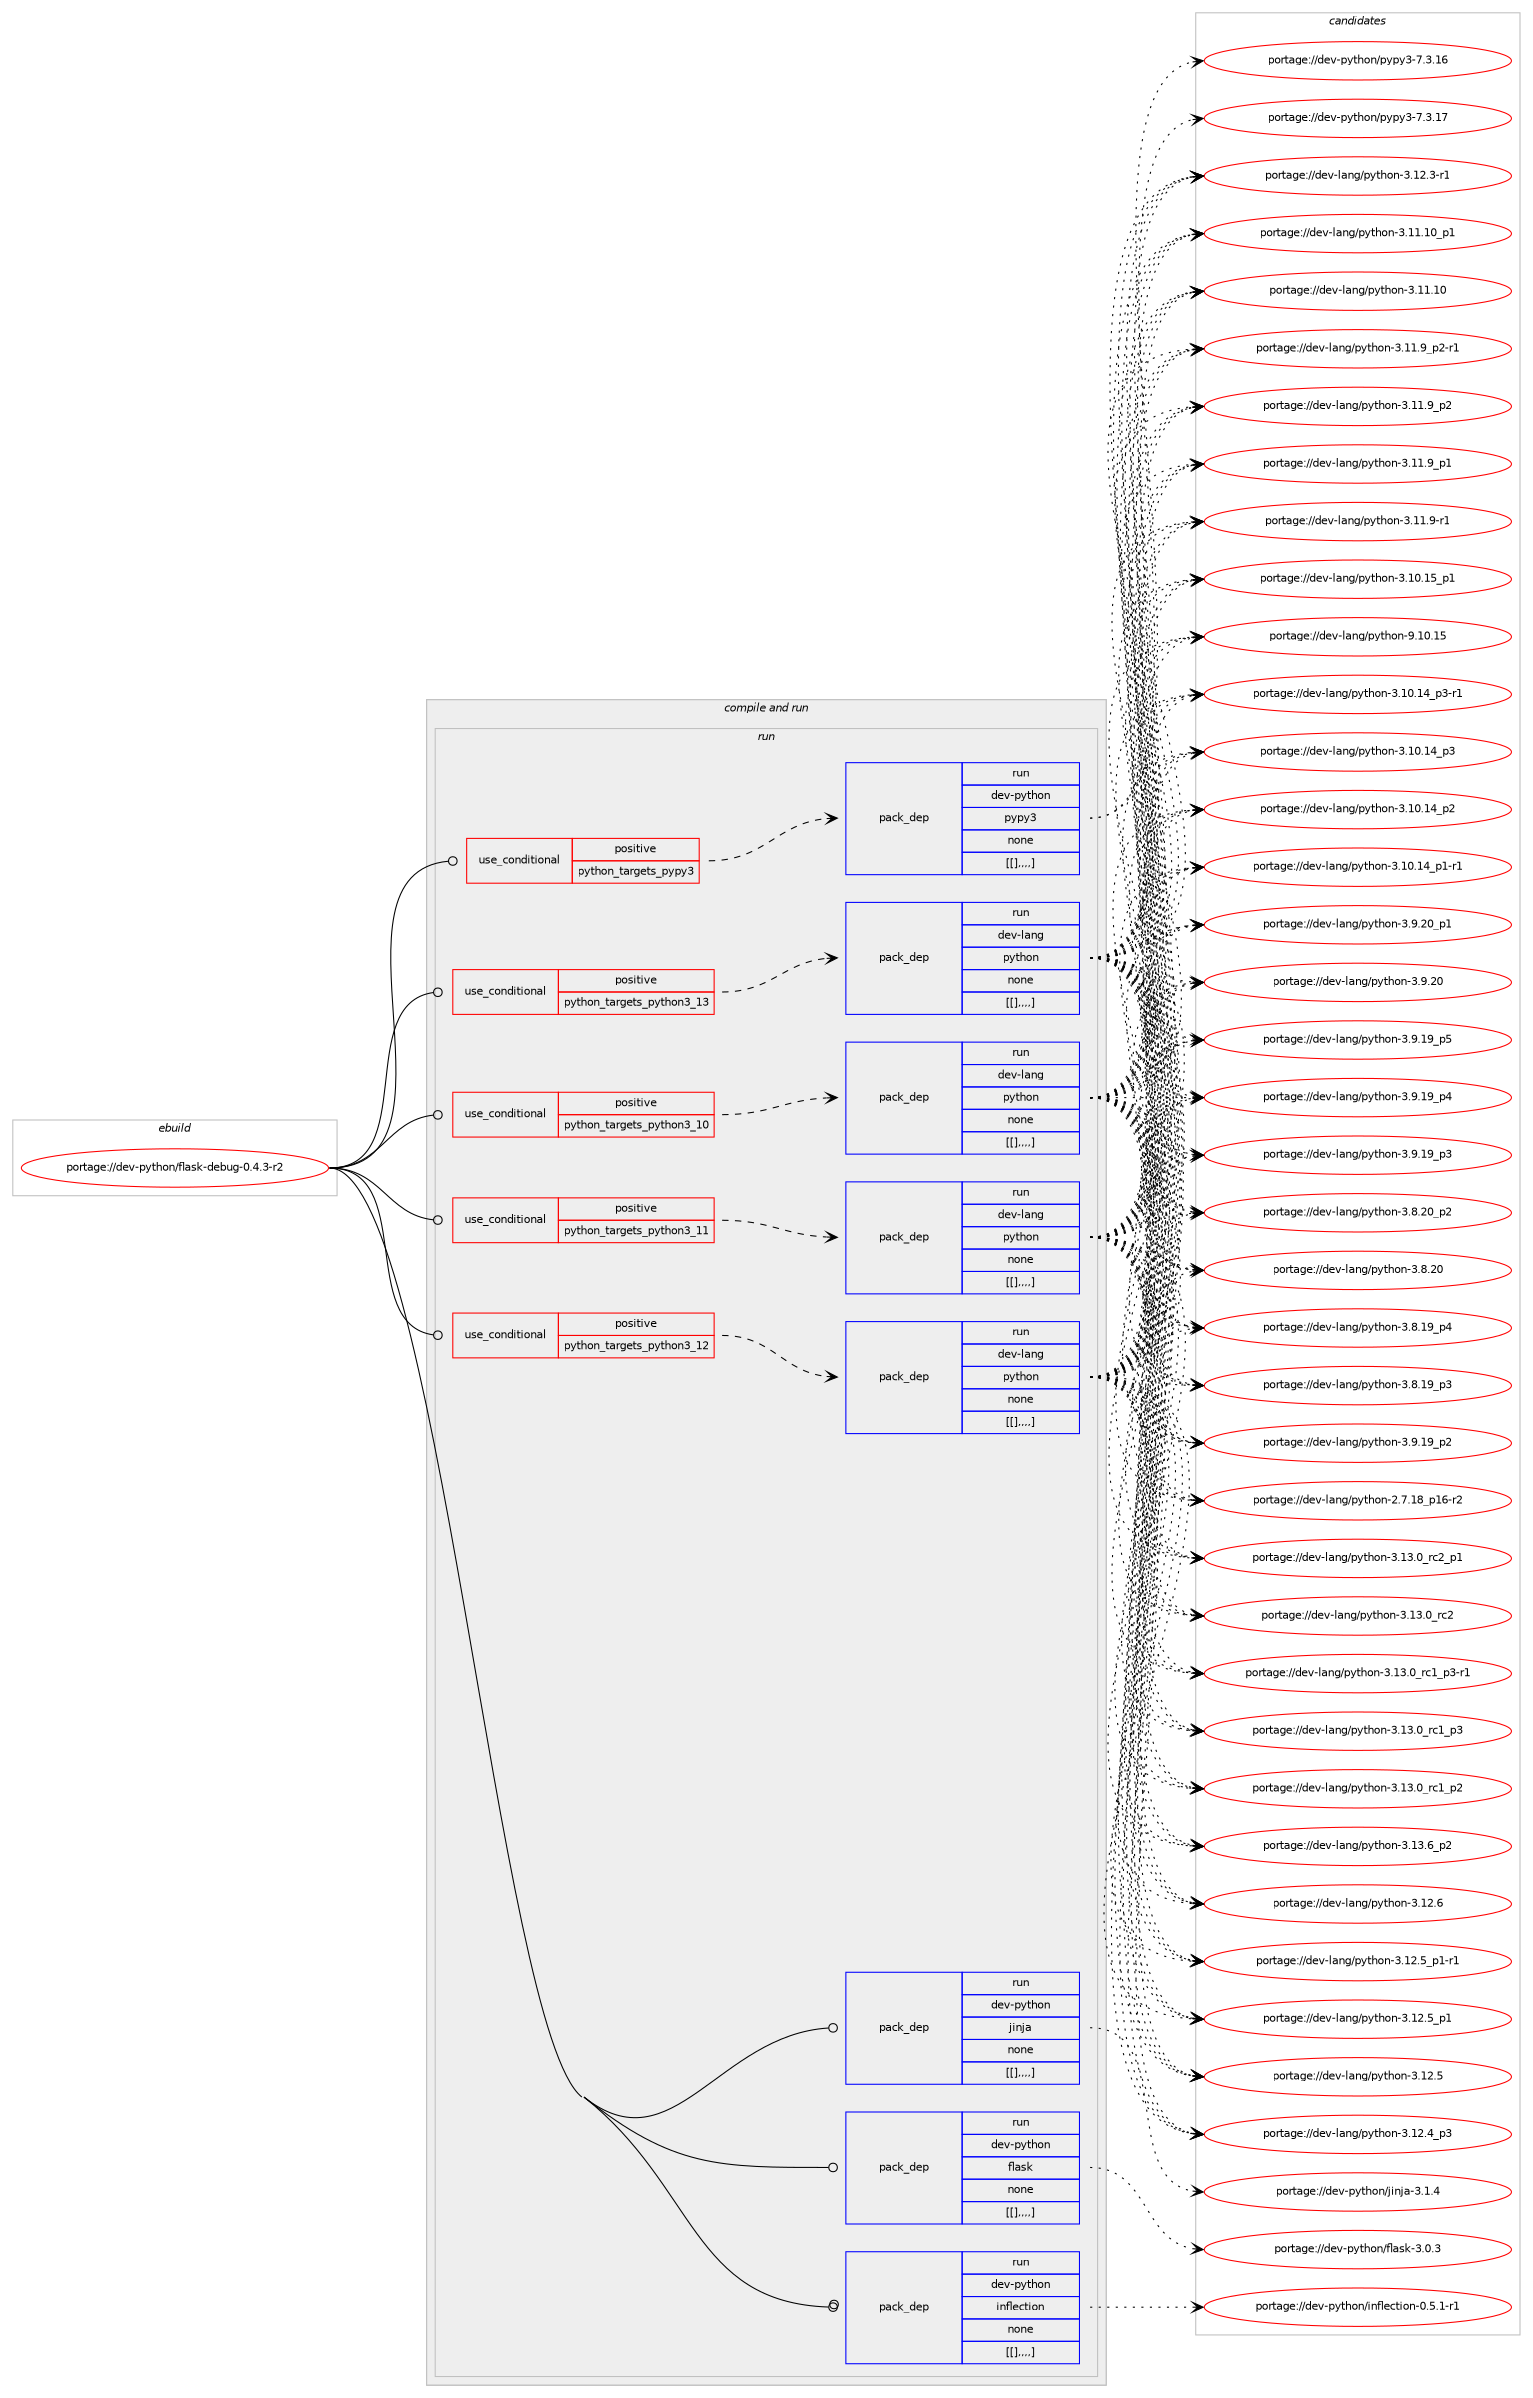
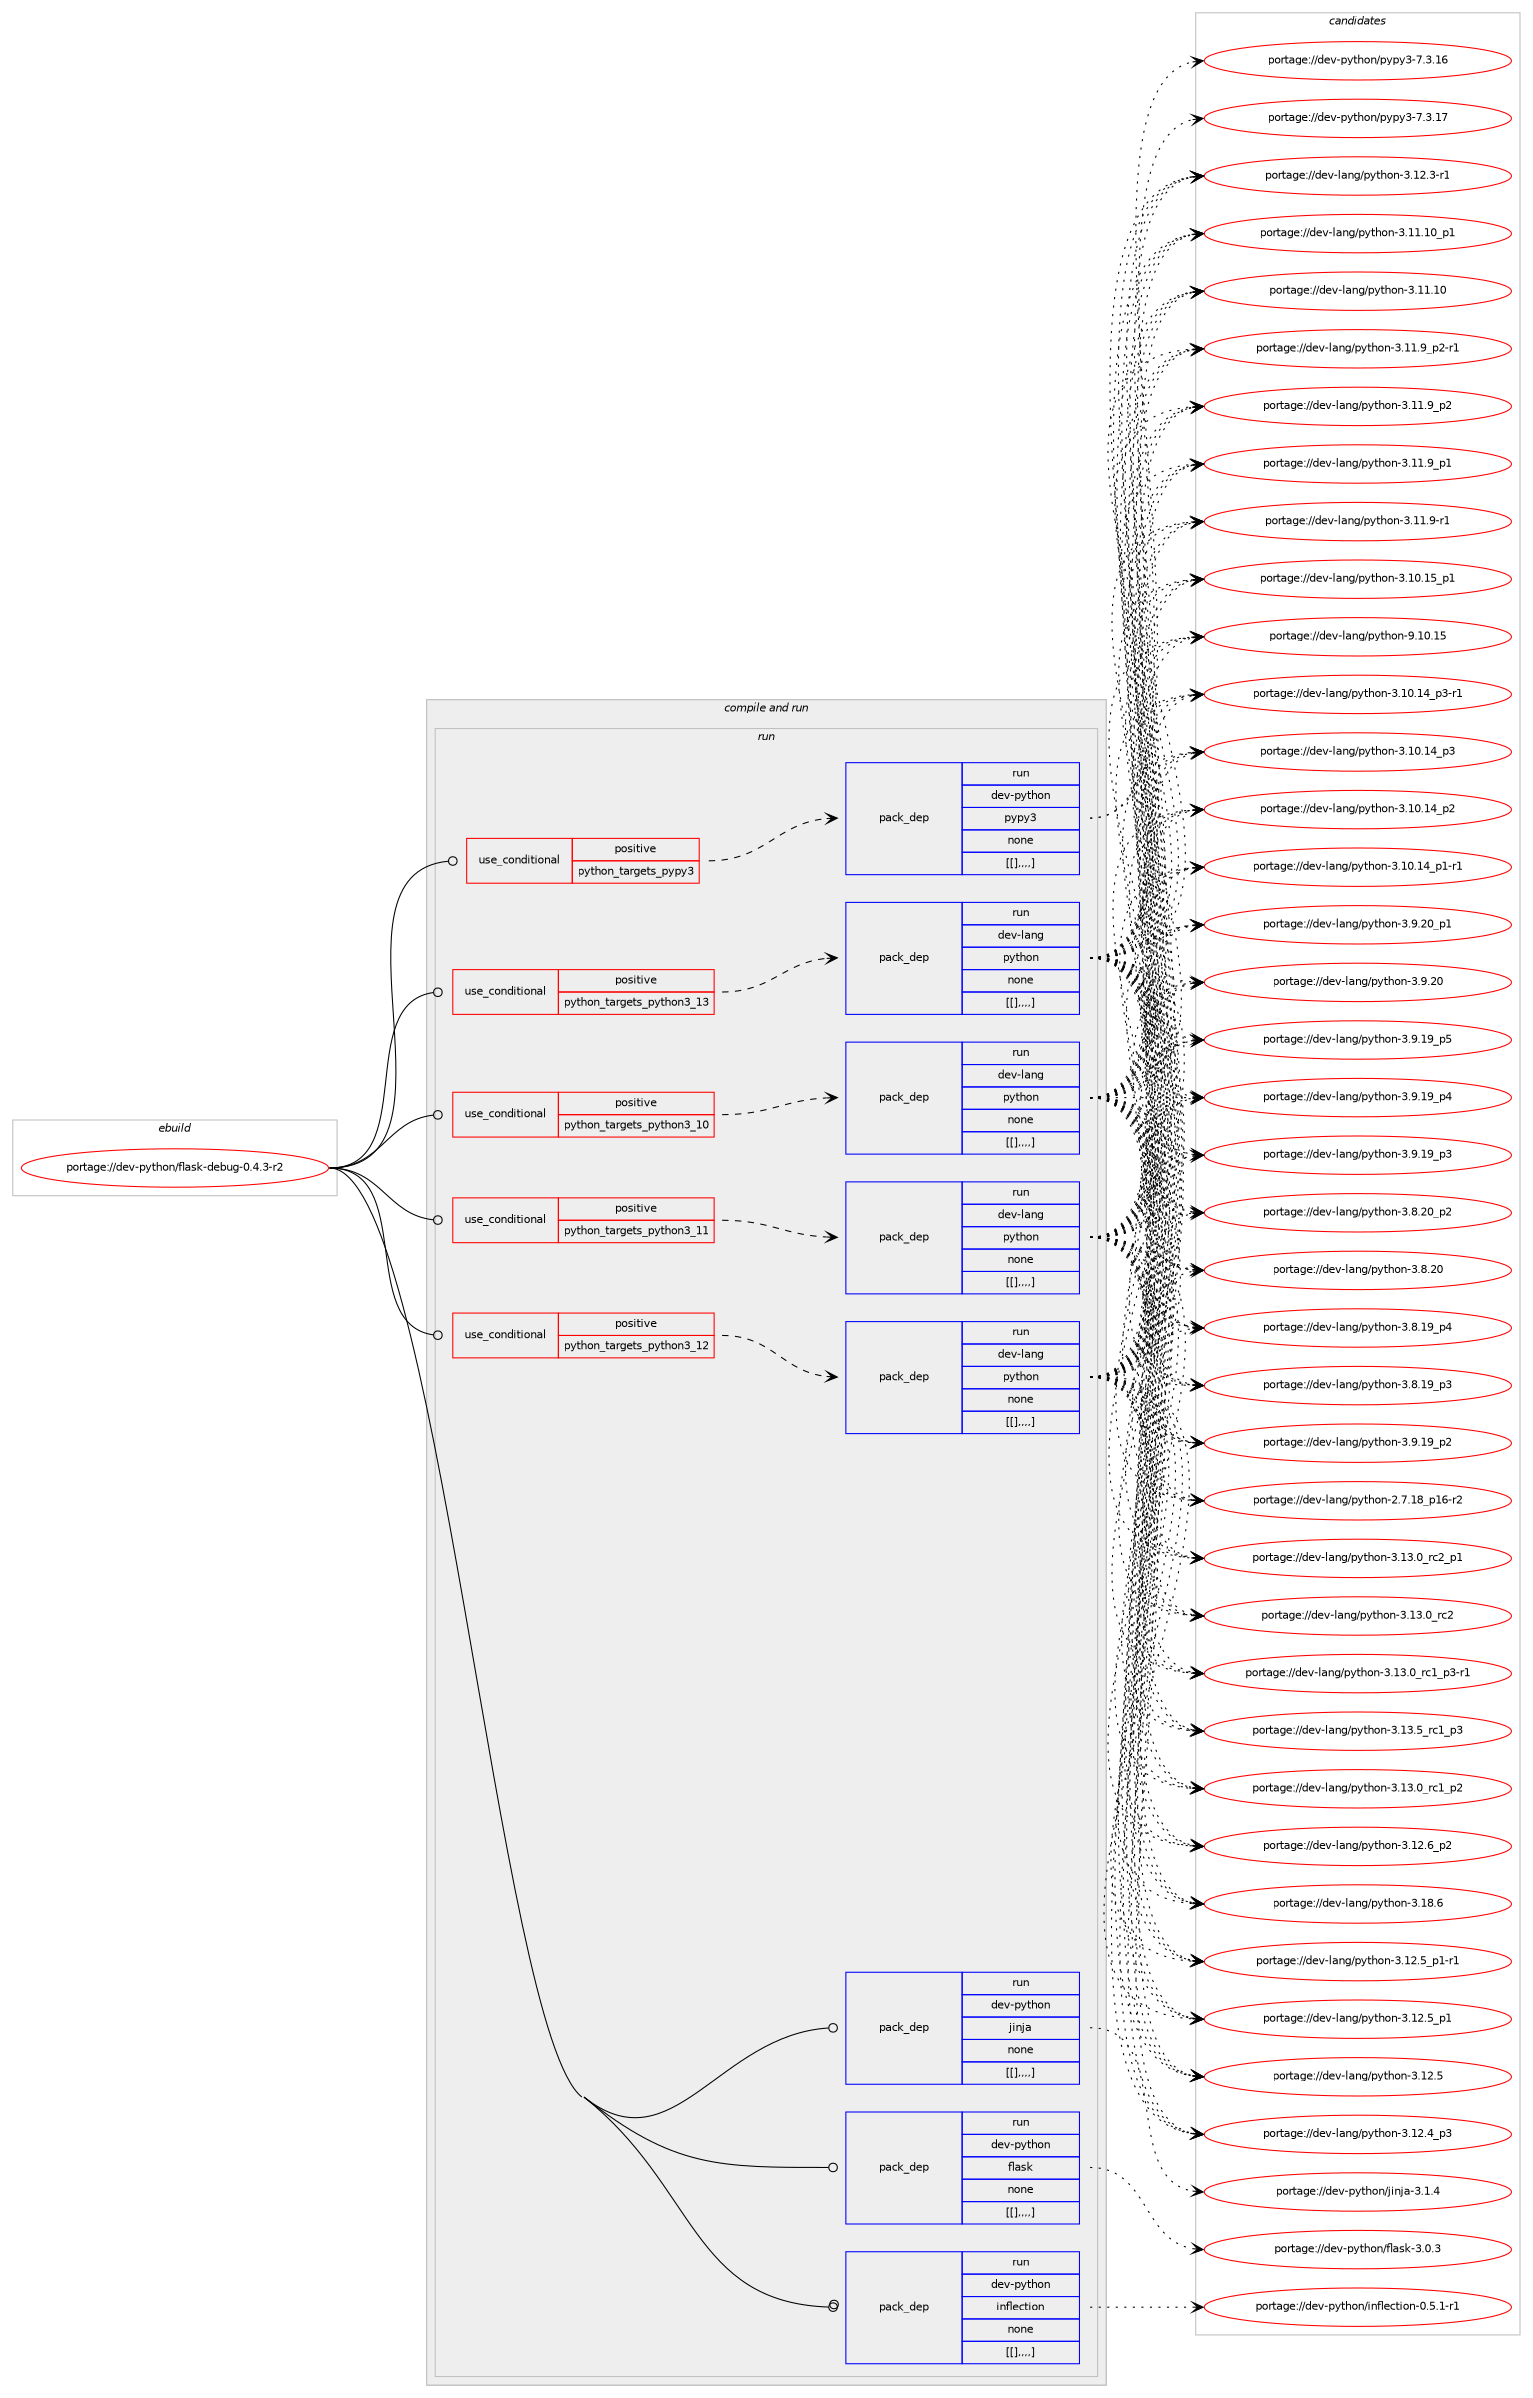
(1358, 1731) -> (1358, 1731)
(1358, 1846) -> (1358, 1846)
(1358, 1904) -> (1358, 1904)
